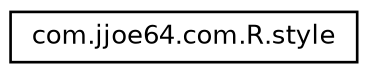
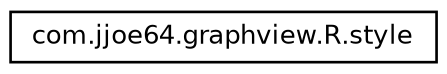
(184, 37) -> (224, 37)
